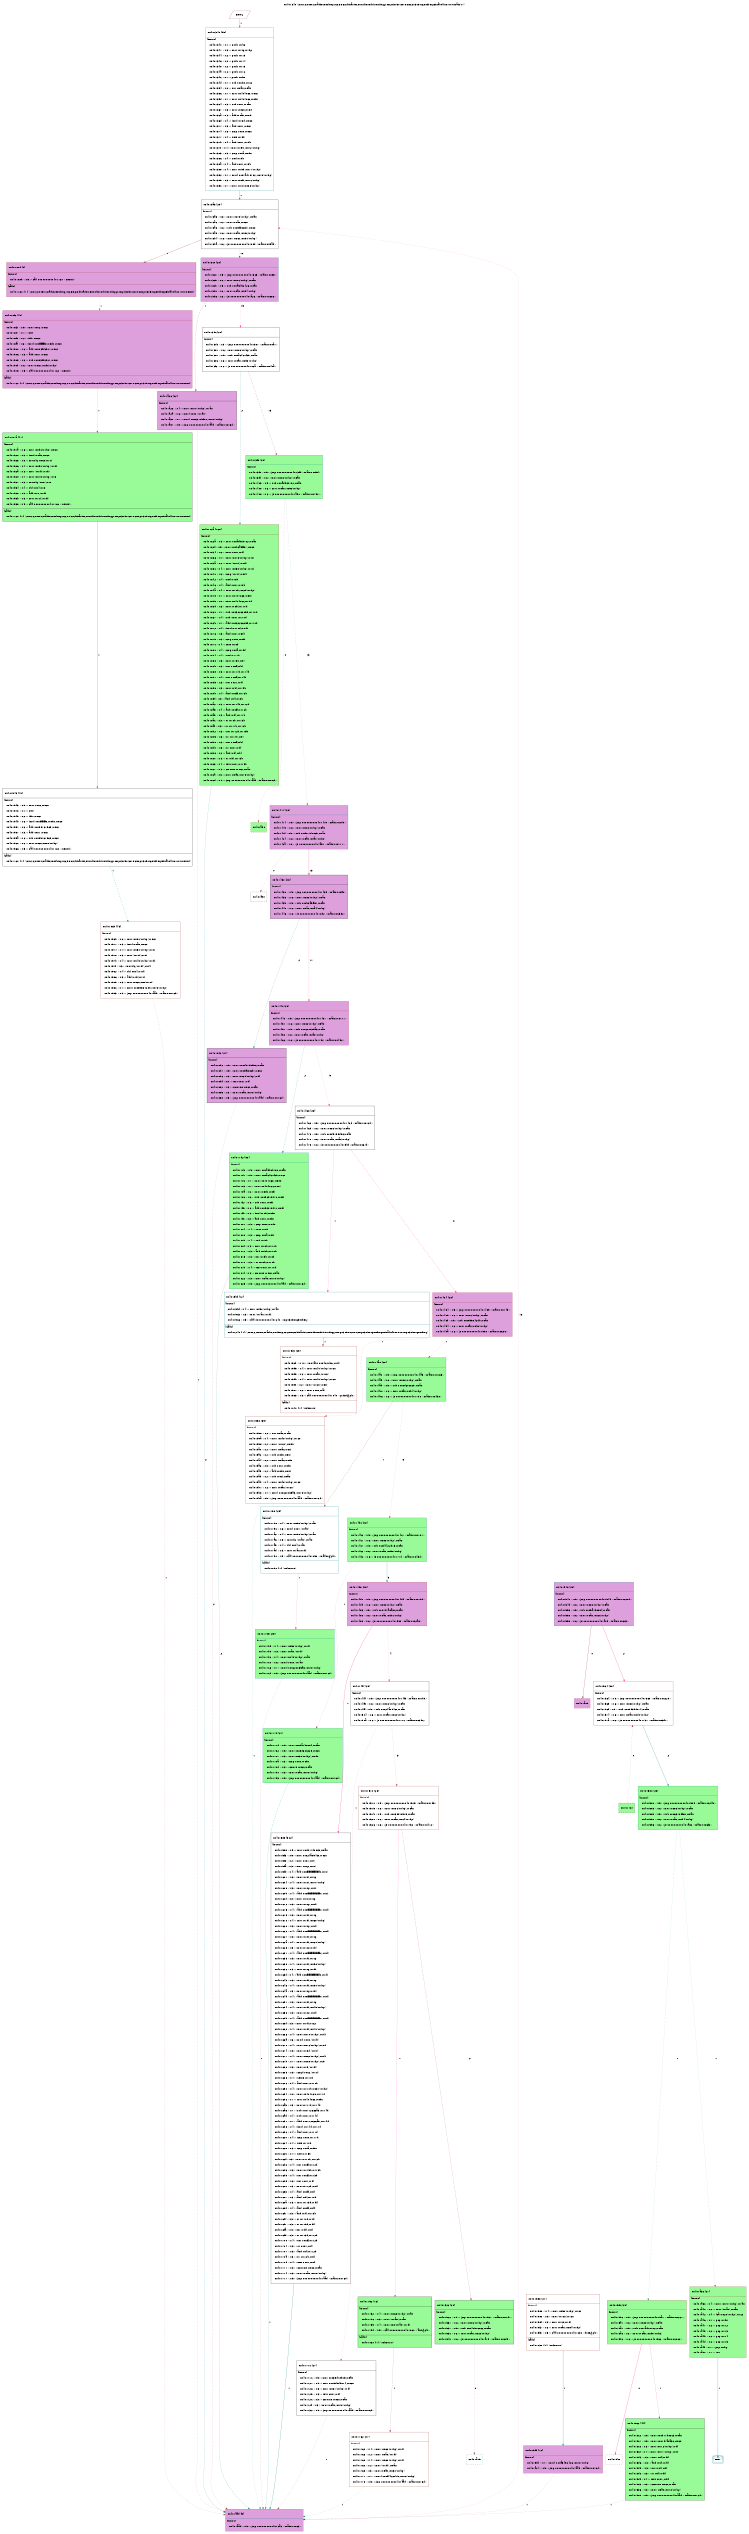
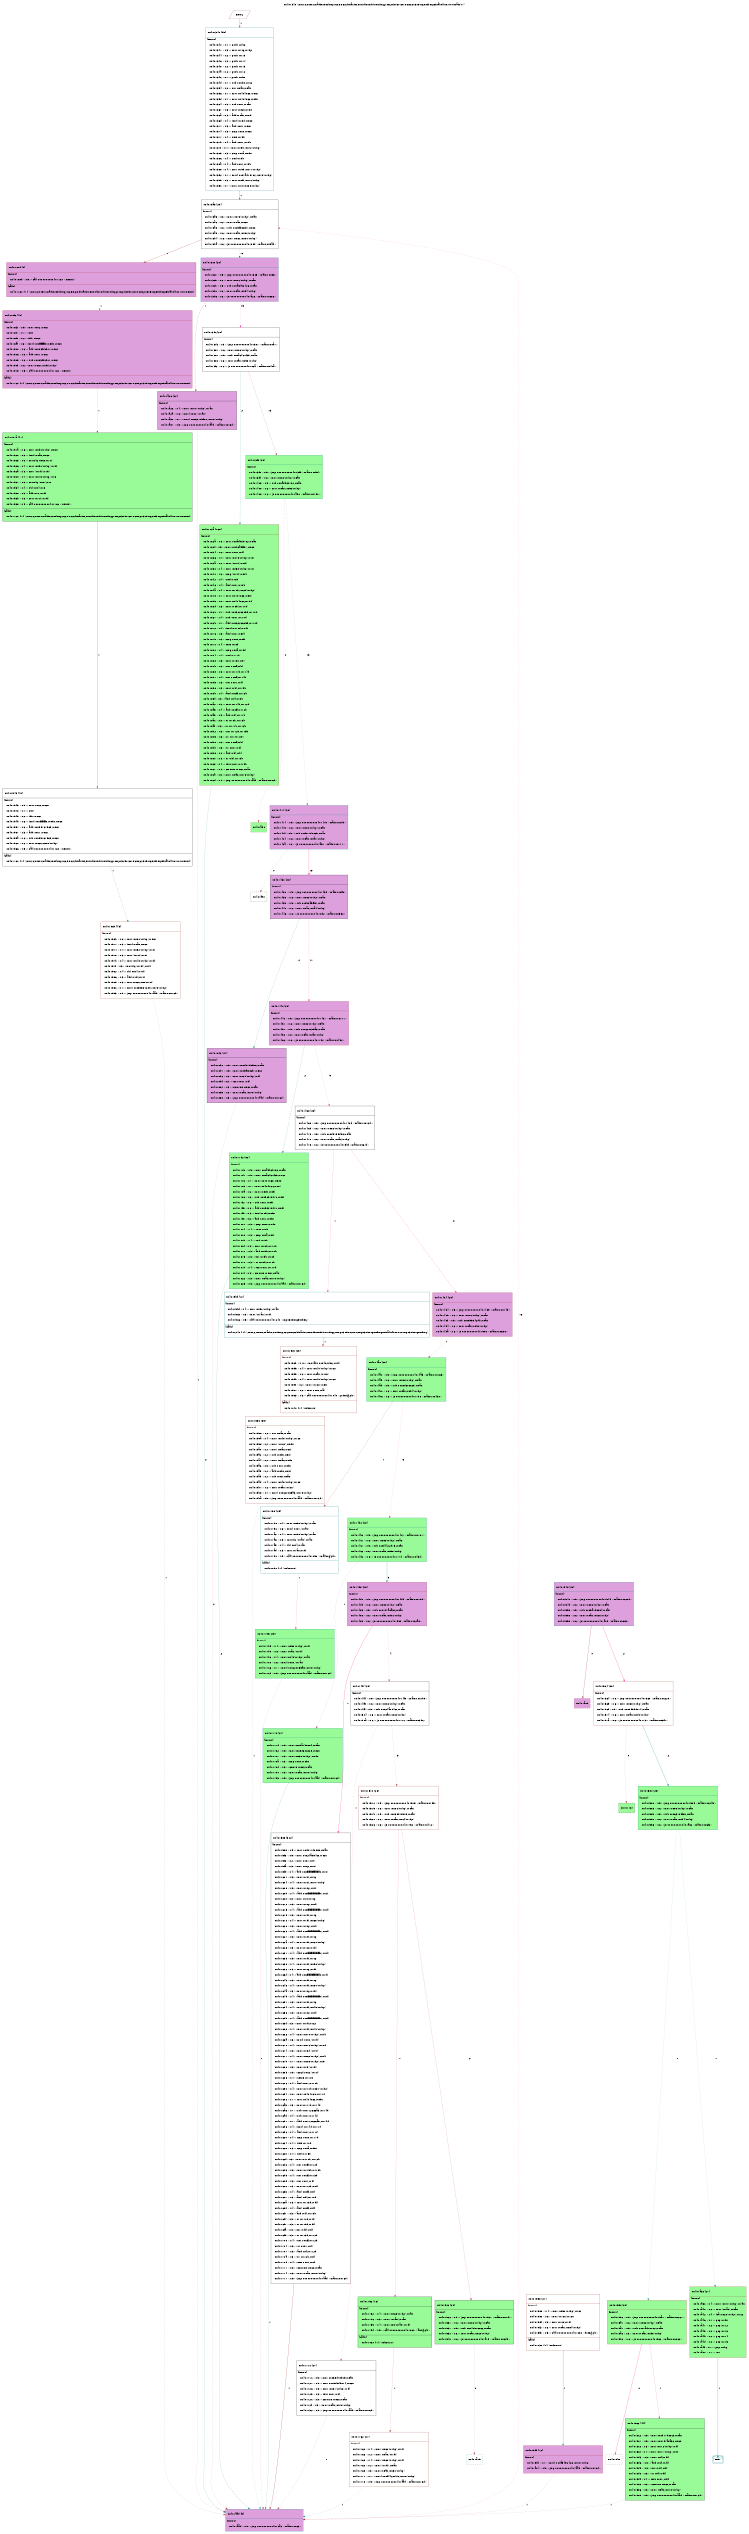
(361, 1361) -> none
(631, 1765) -> (625, 1763)
(284, 2396) -> (284, 2396)
